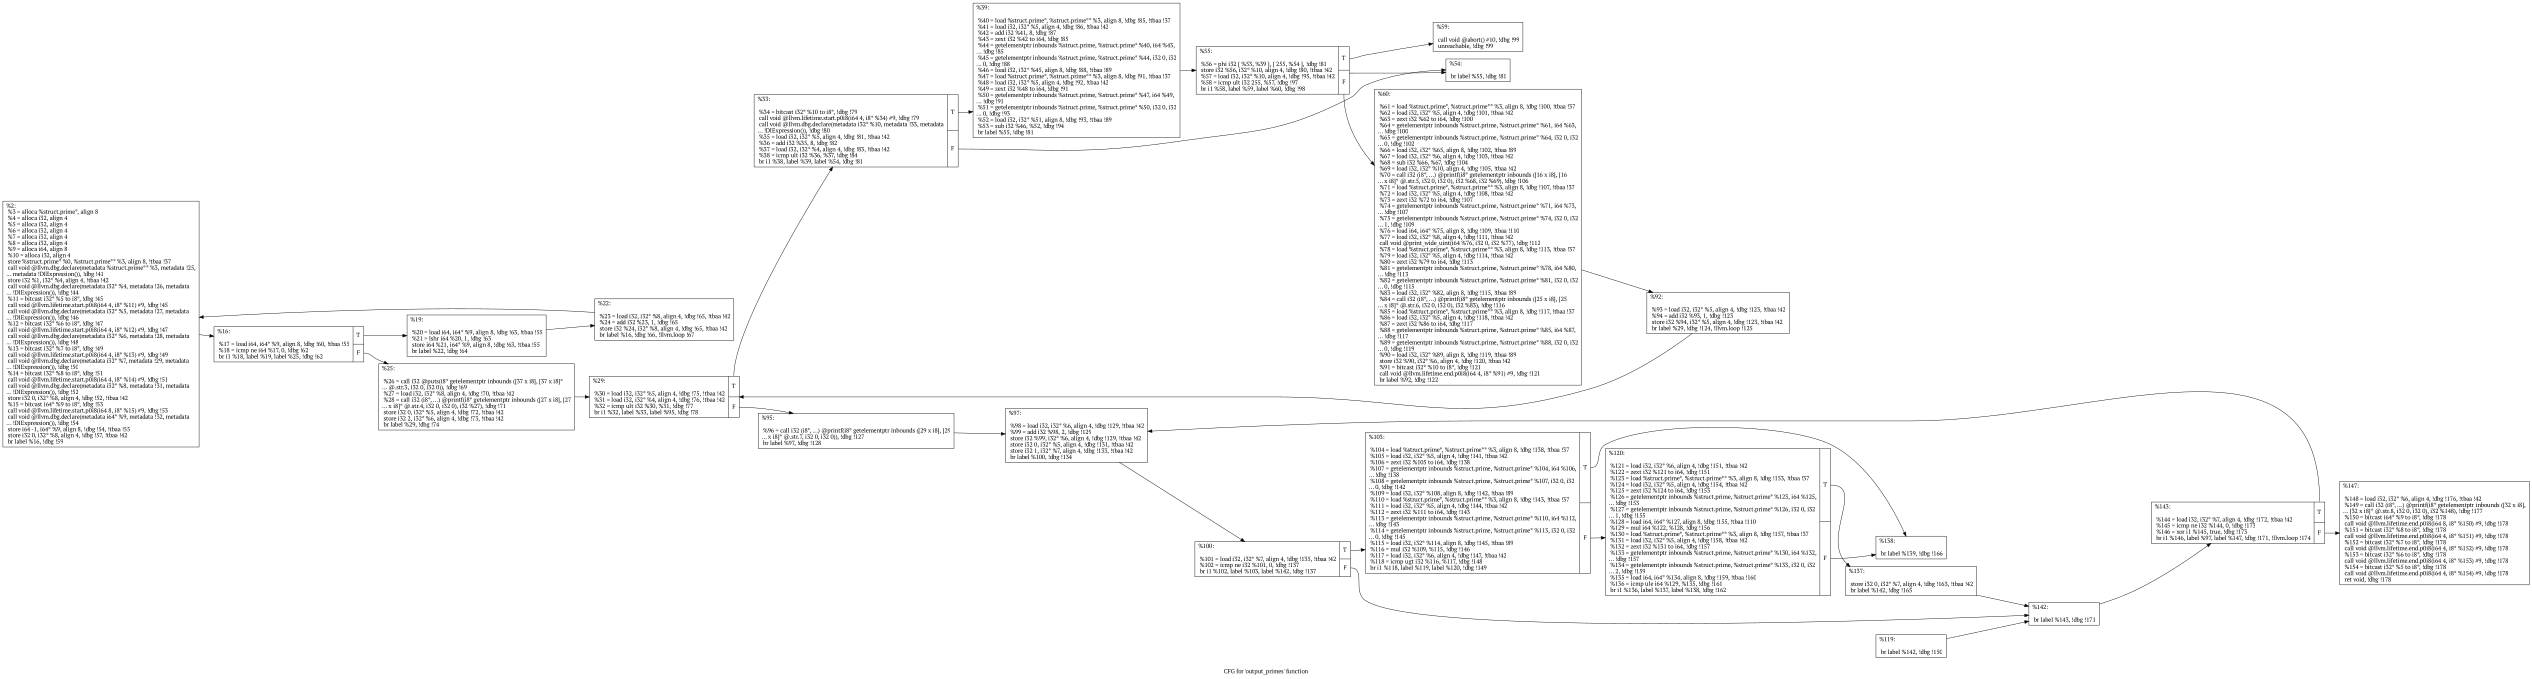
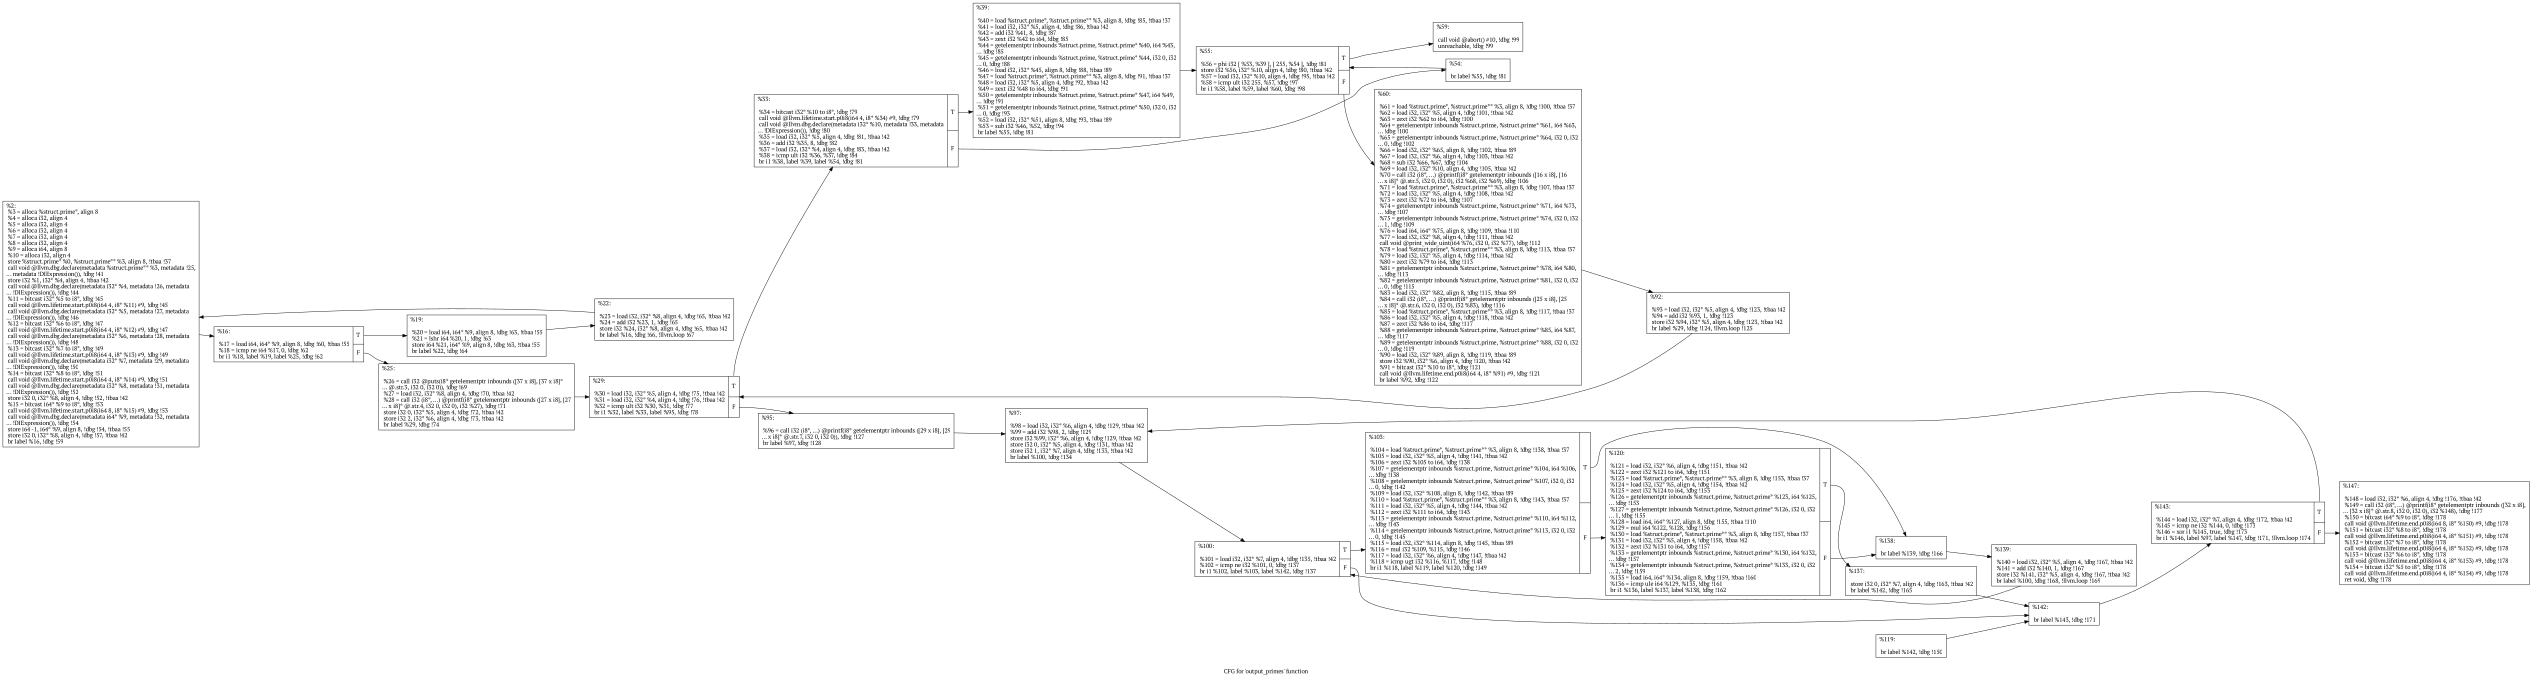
(1396, 73) -> (1400, 68)
none -> (2064, 565)
